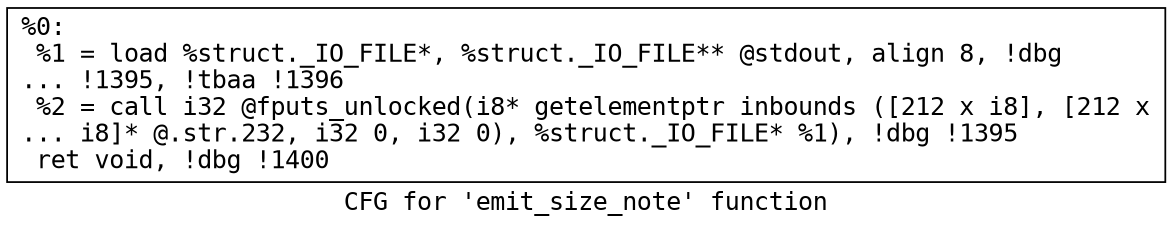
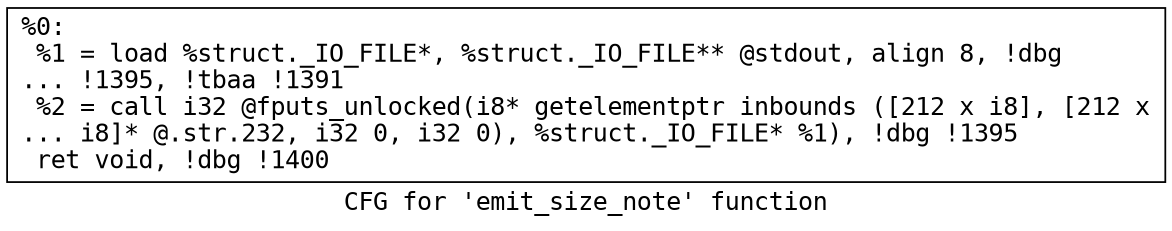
(183, 81) -> (183, 81)
